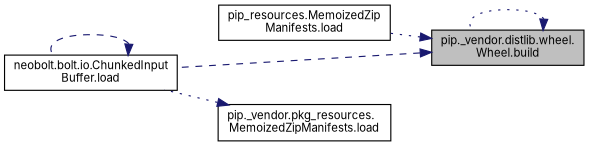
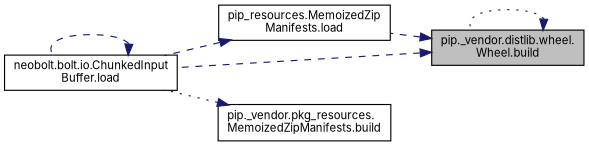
(405, 35) -> (405, 35)
none -> (192, 49)
(304, 123) -> (304, 123)
